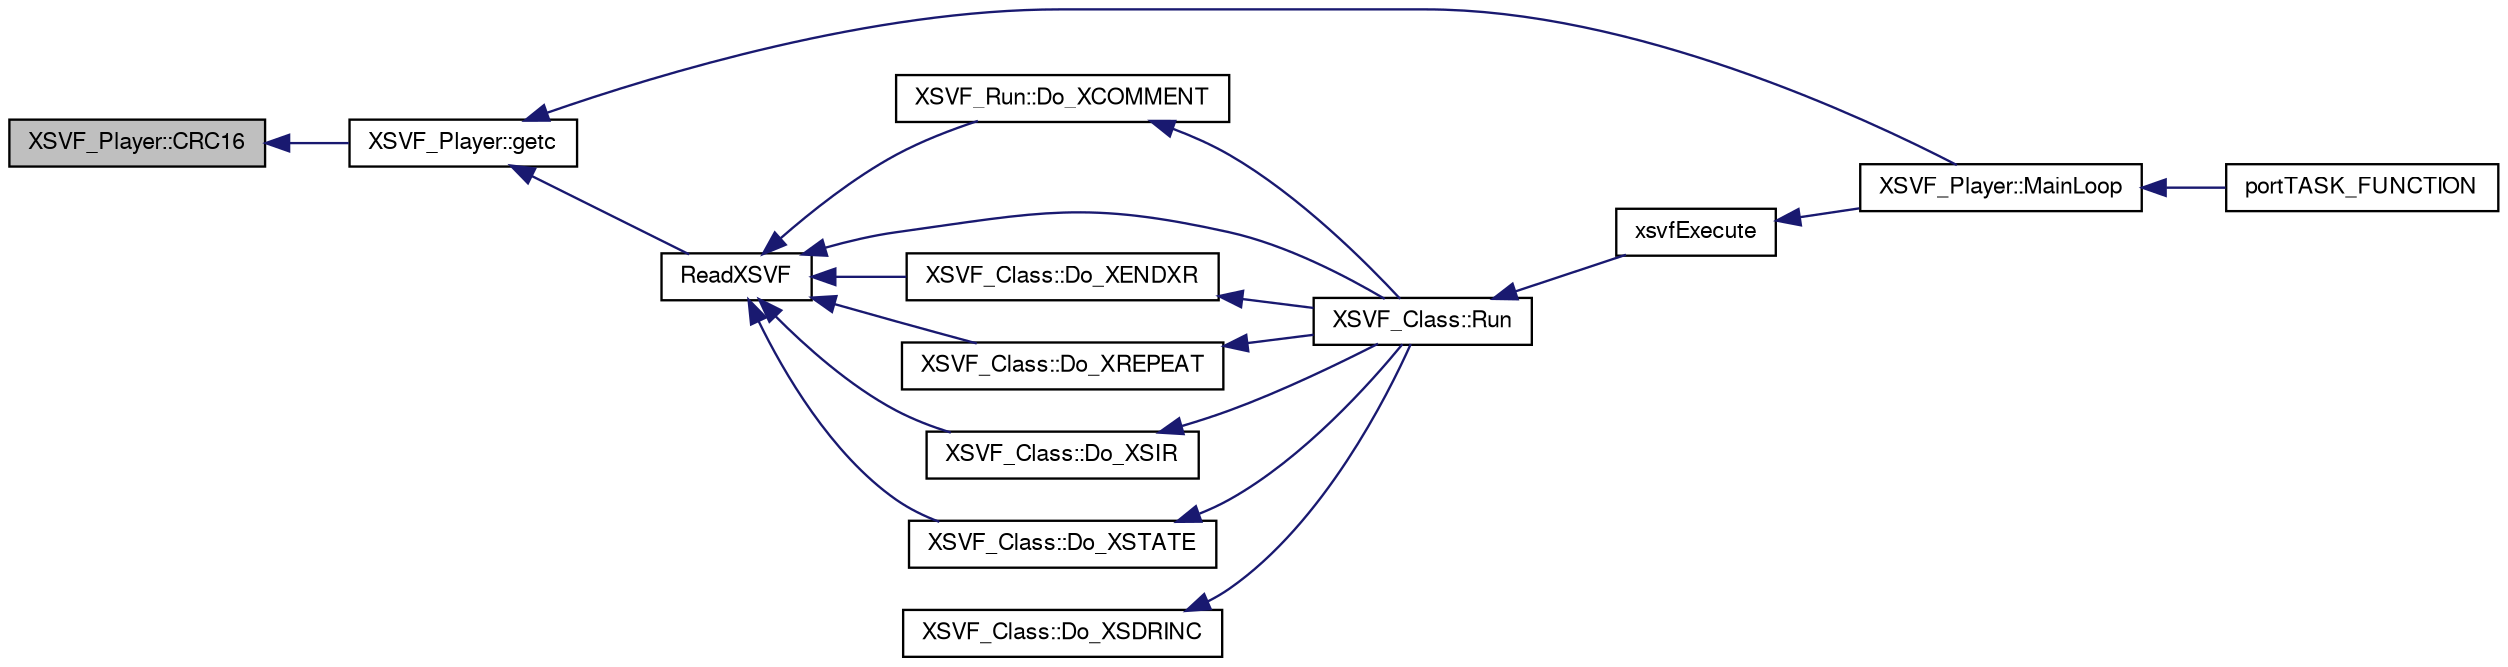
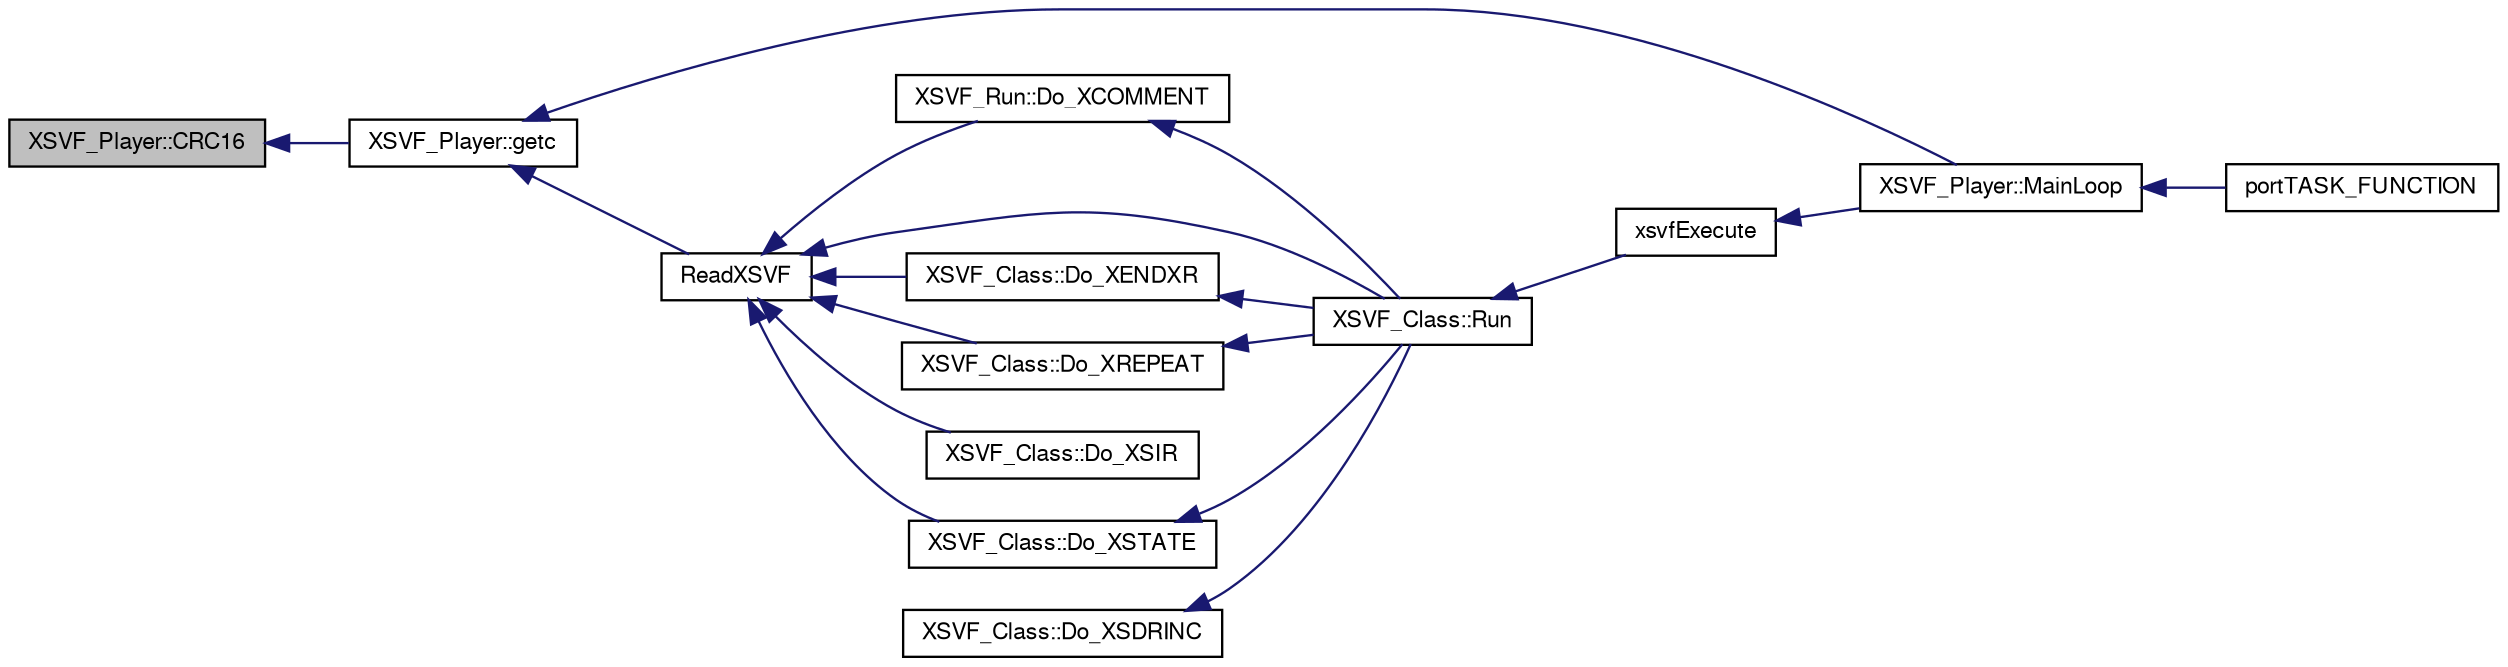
(1282, 389) -> none
